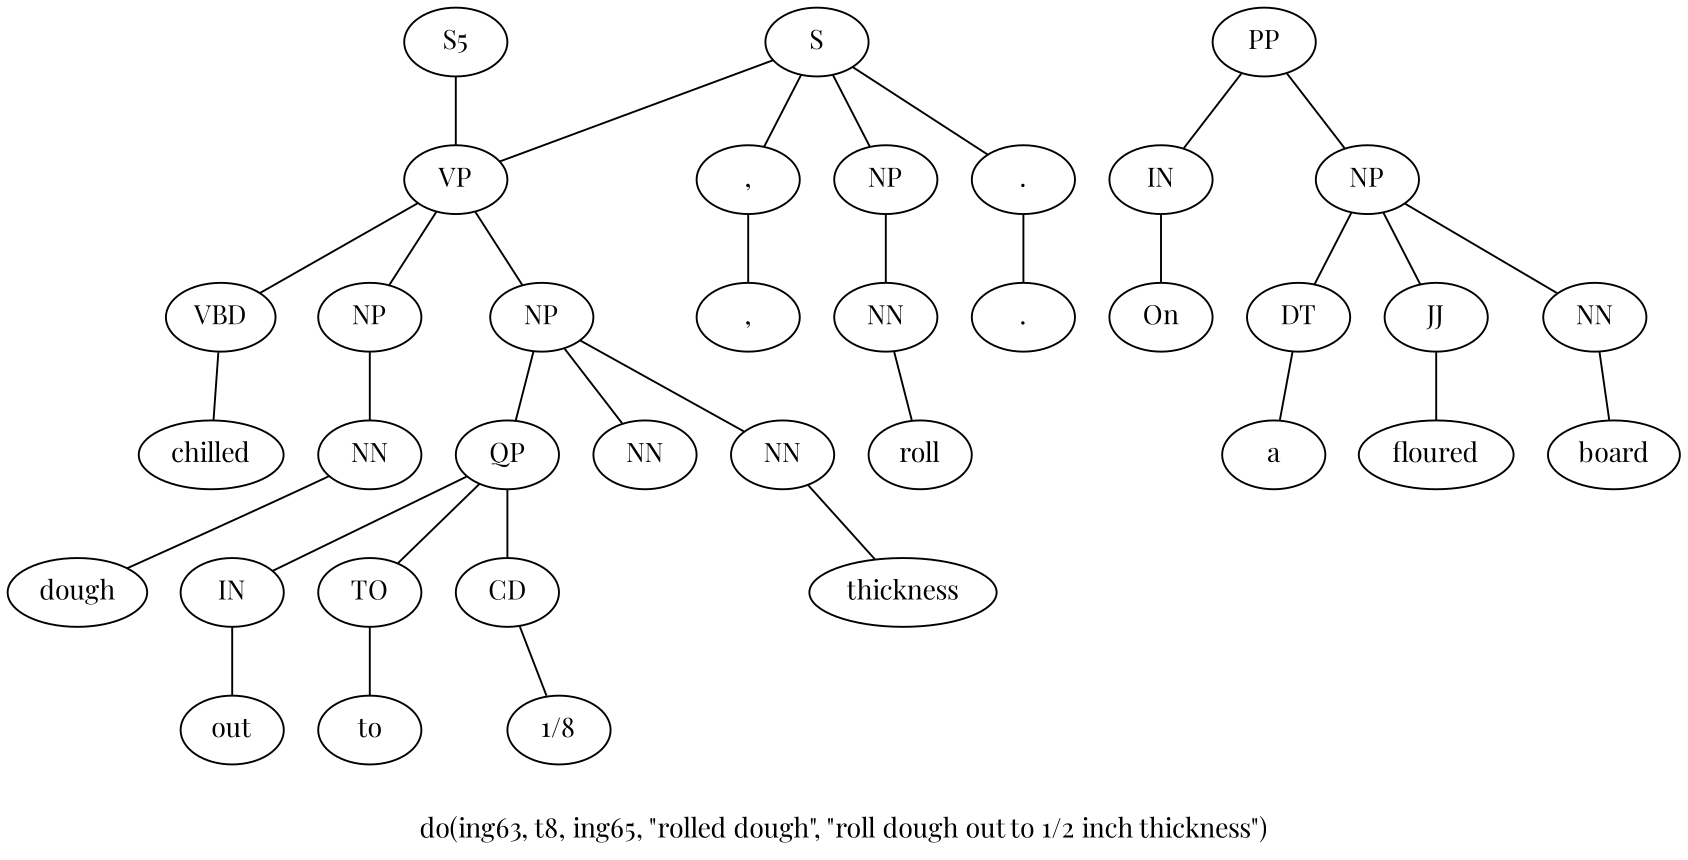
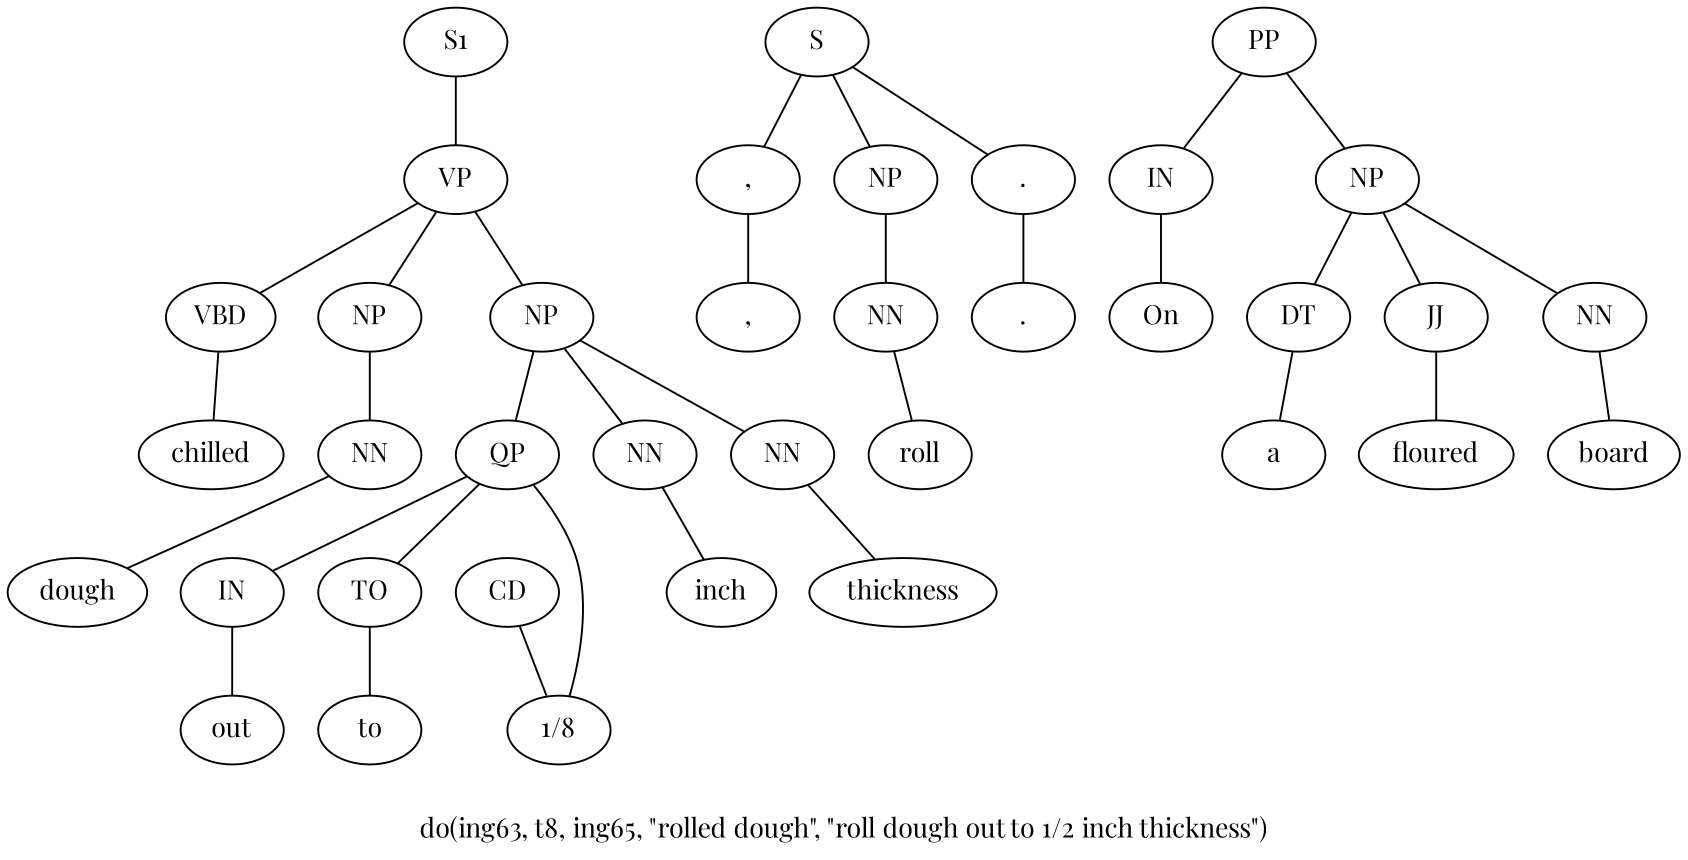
(456, 42) -> (456, 42)
(636, 111) -> none
(507, 524) -> (581, 585)
none -> (721, 592)
